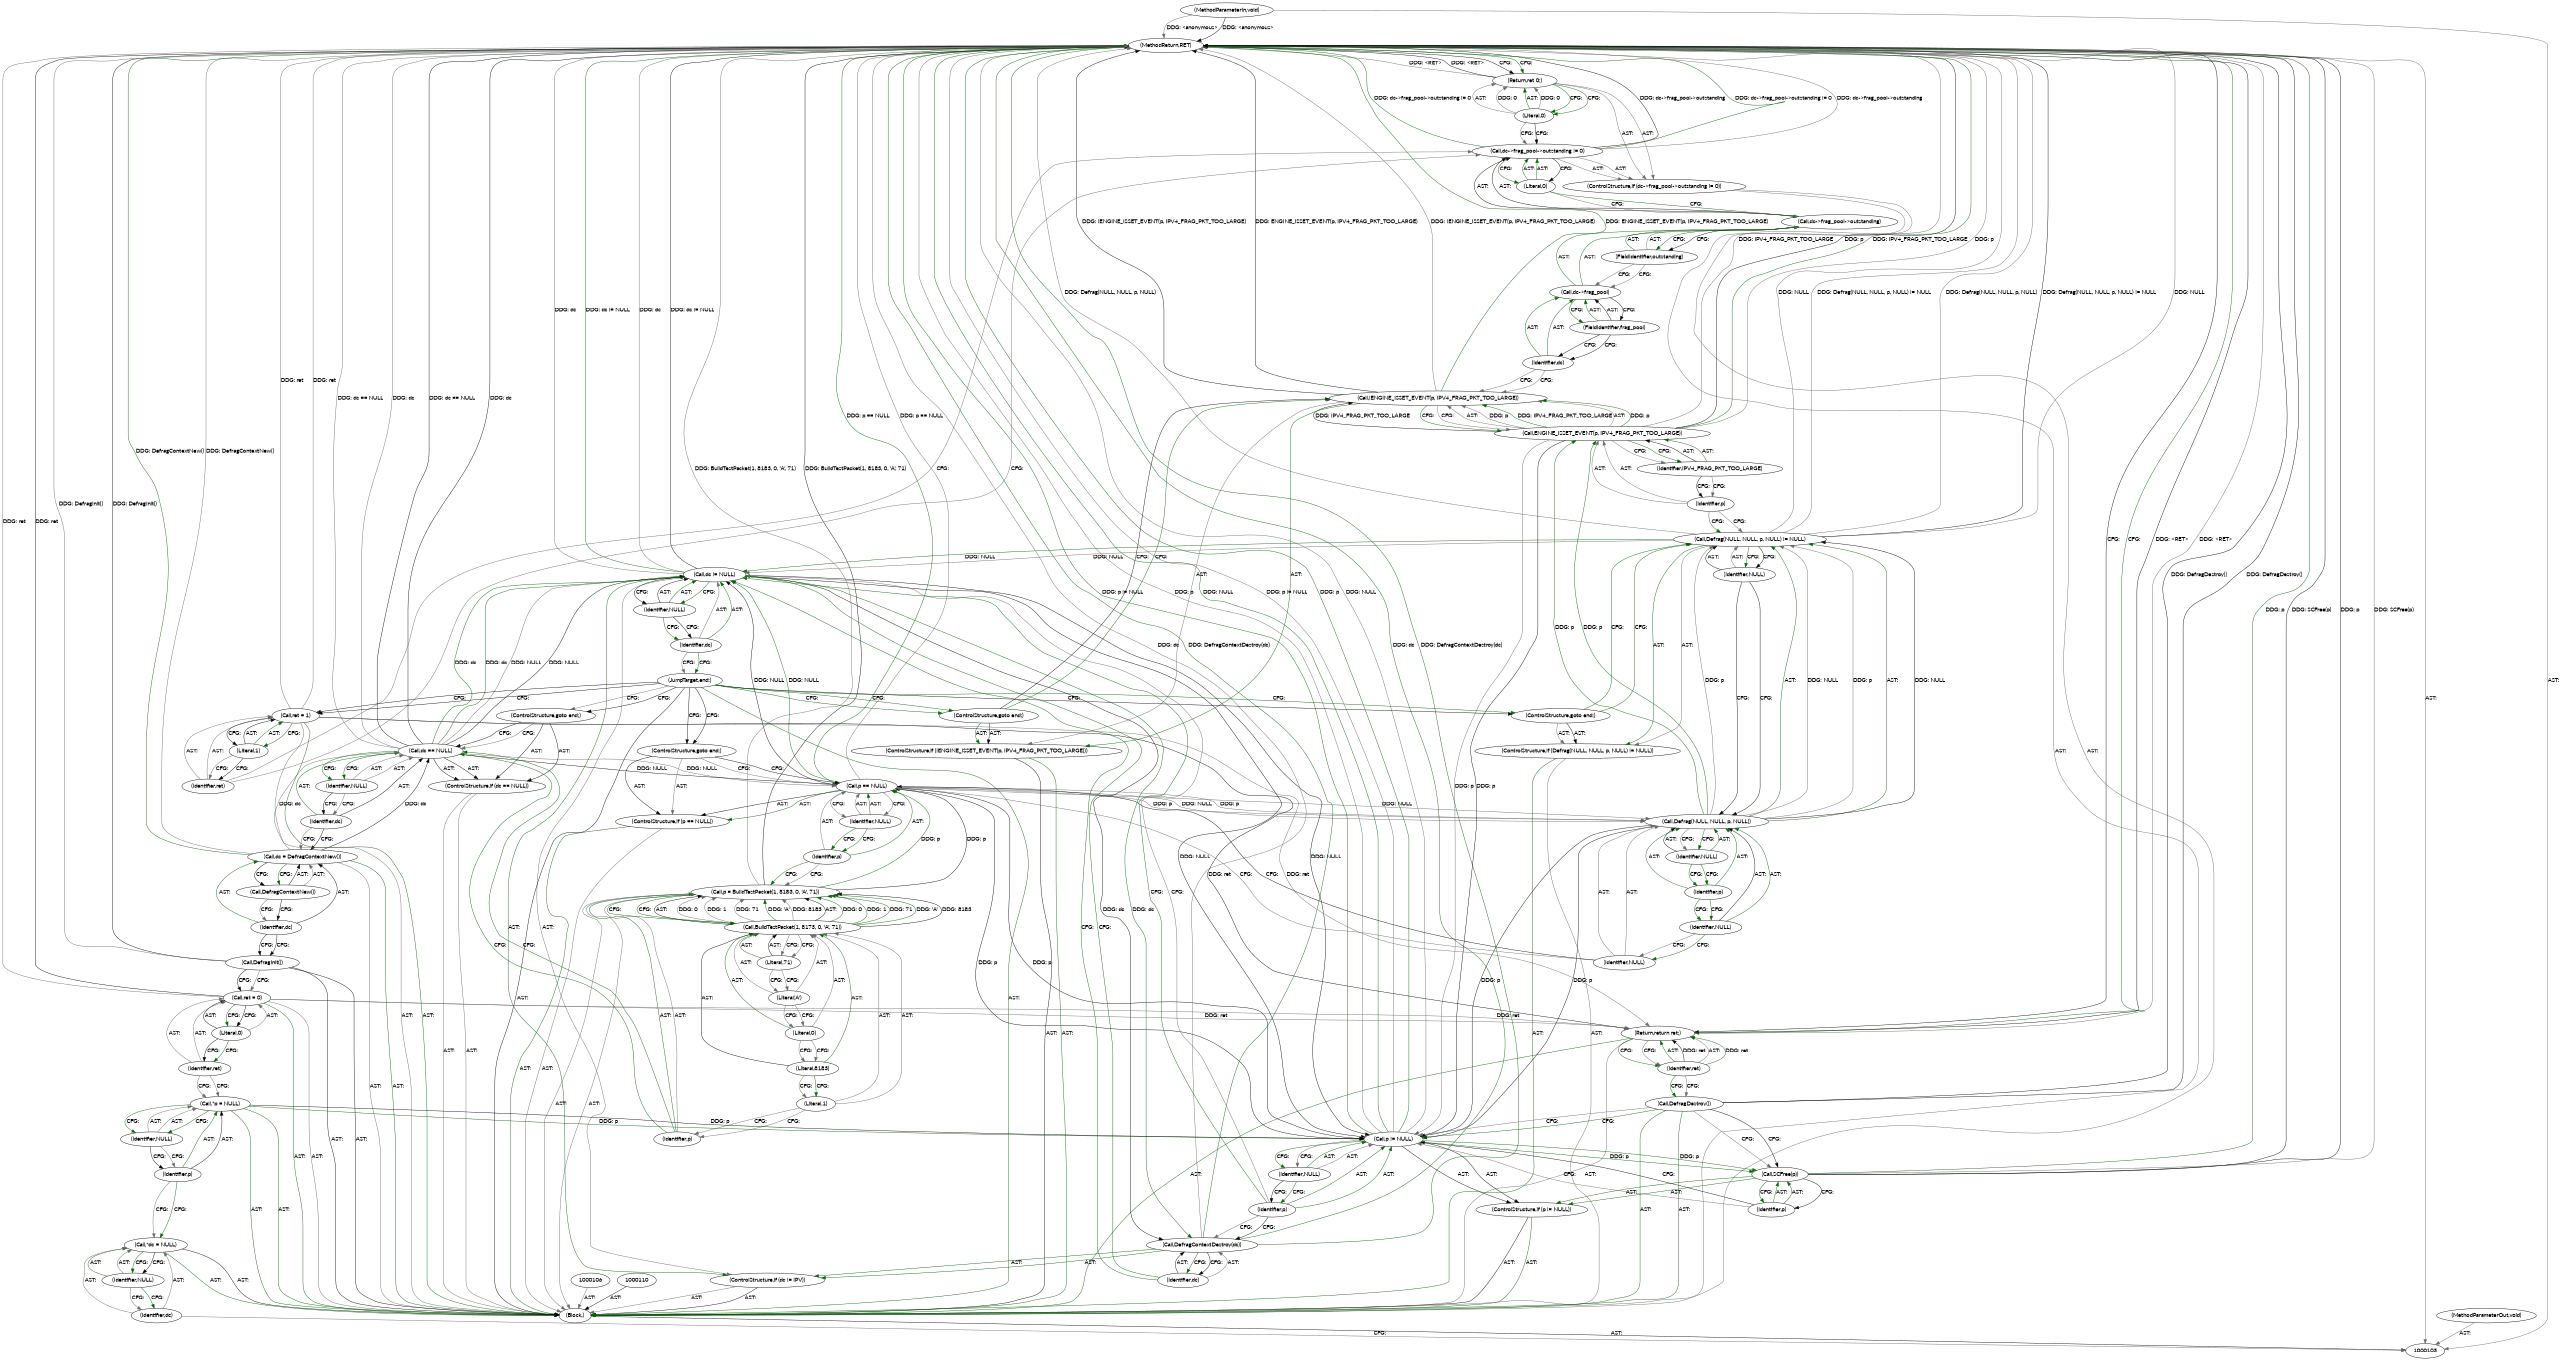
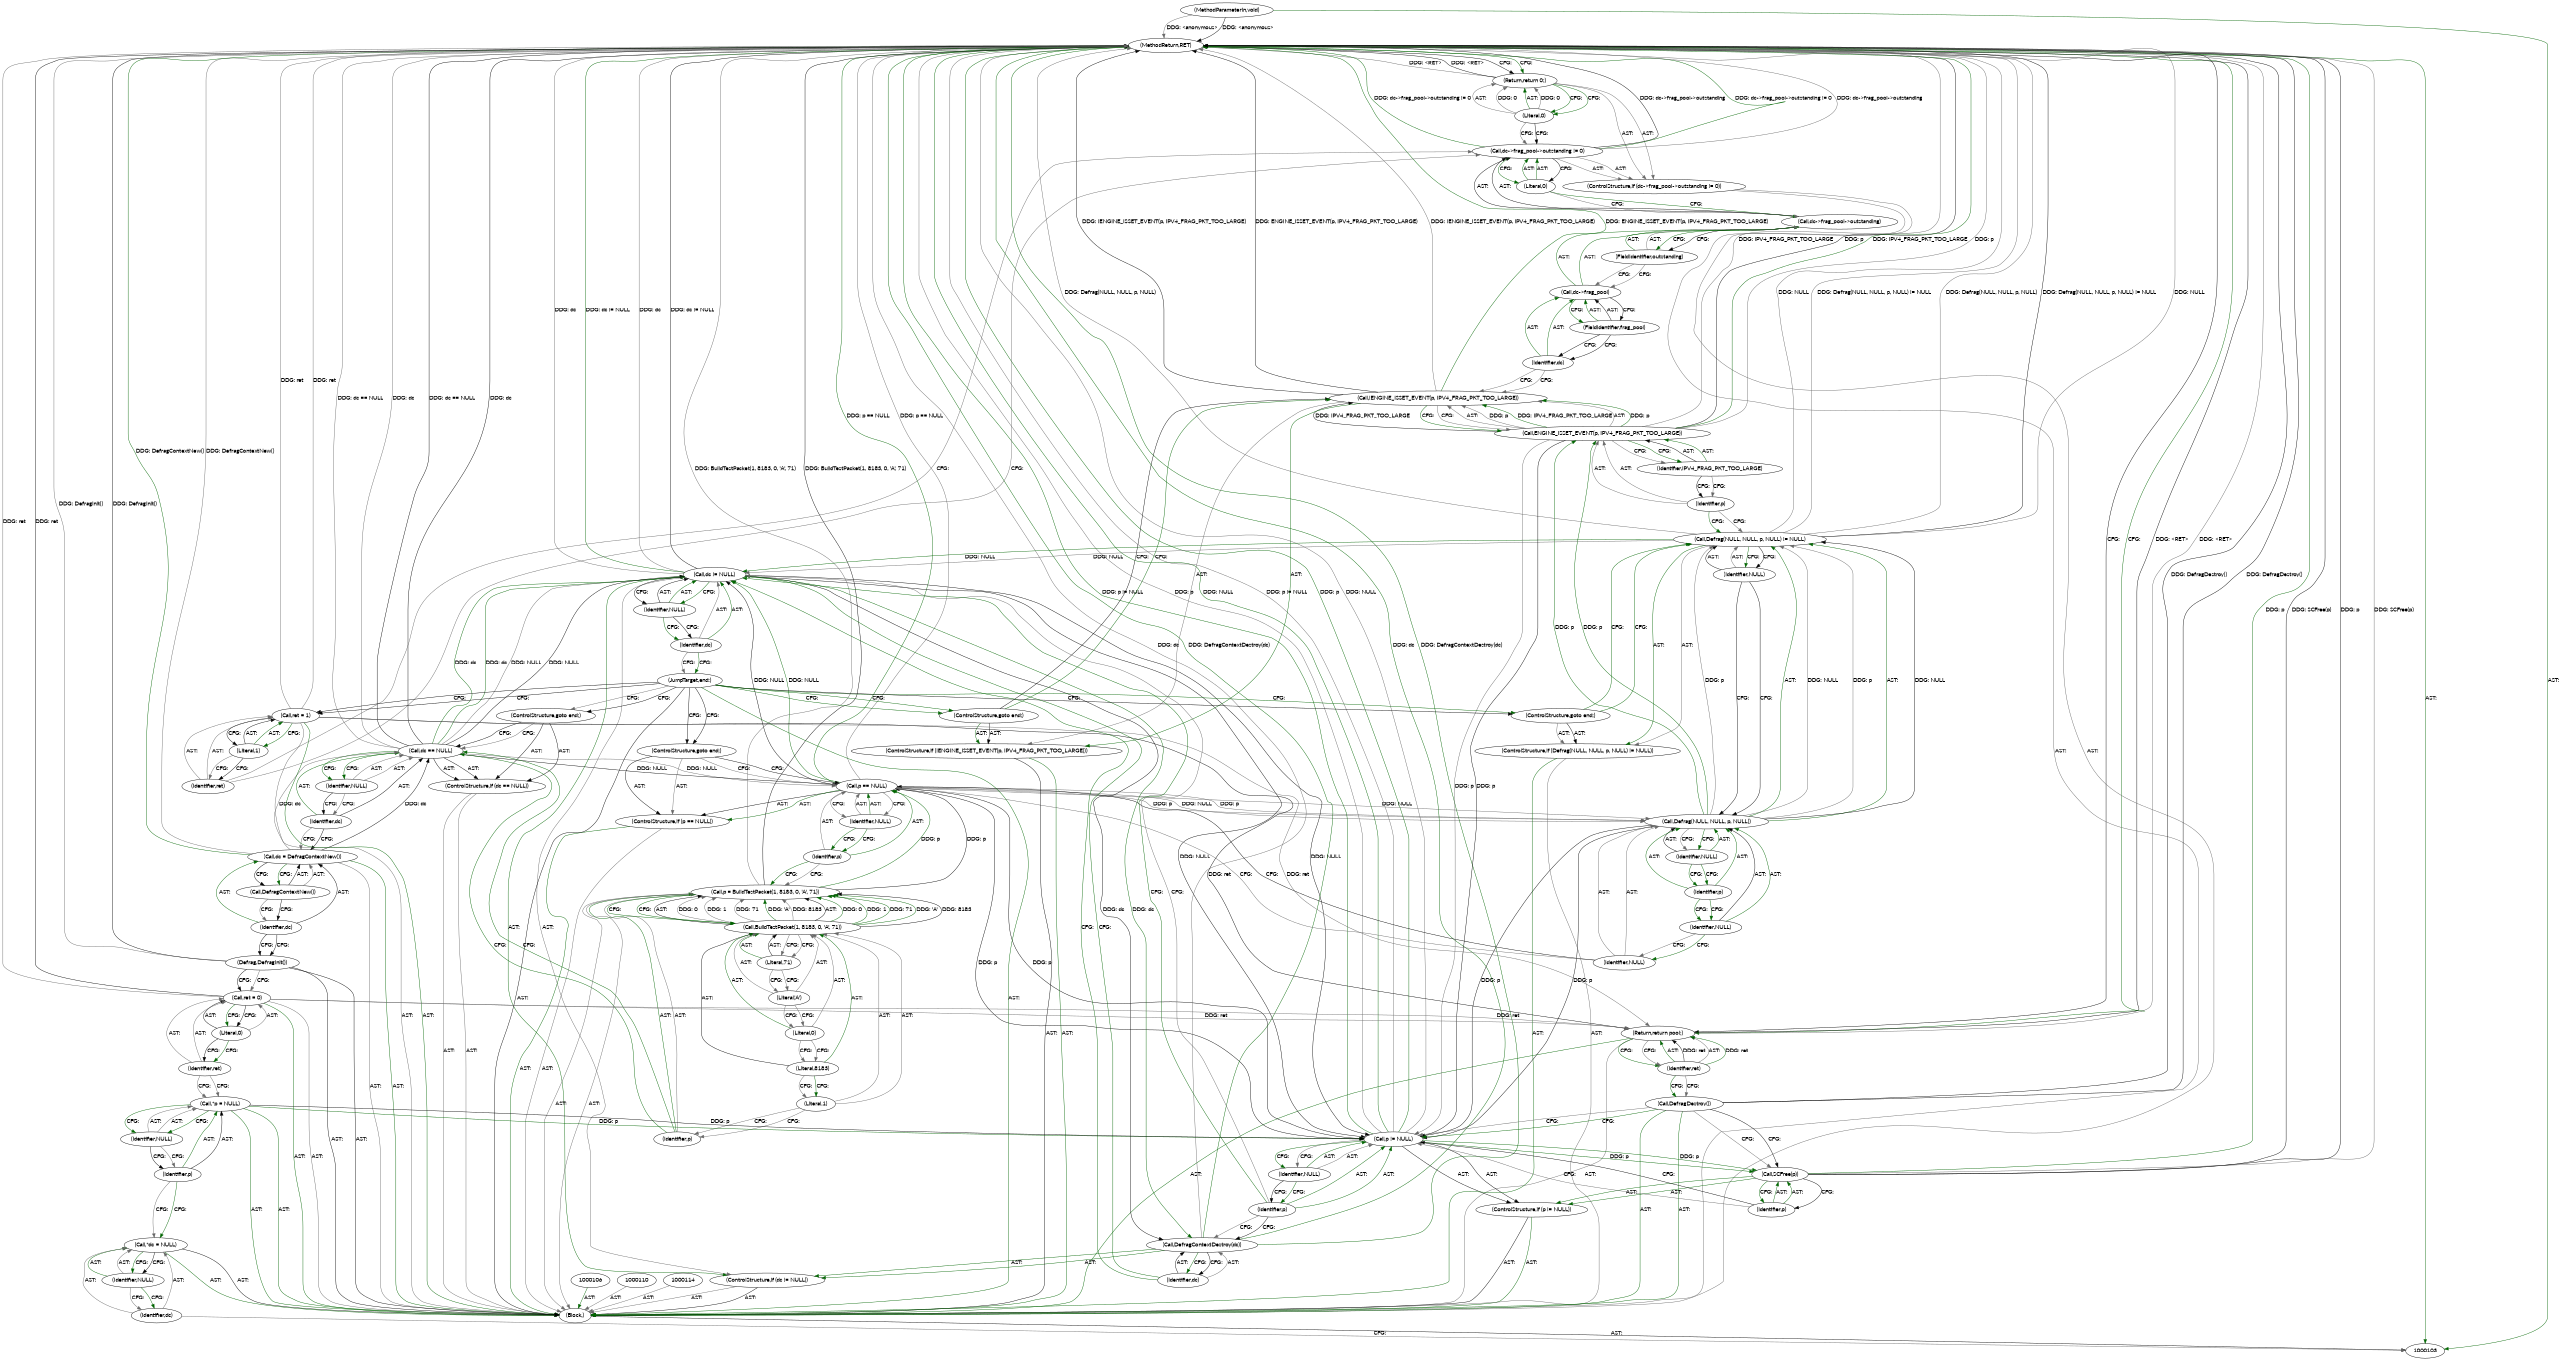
(1525, 81) -> (1525, 81)
(2425, 93) -> (2425, 93)
(2548, 97) -> (2548, 97)
(792, 928) -> (792, 928)
(262, 963) -> (262, 963)
(1658, 1033) -> (1658, 1033)
none -> (683, 1280)
(767, 1280) -> (767, 1280)
(584, 1296) -> (584, 1296)
(607, 1297) -> (607, 1297)
(2486, 1316) -> none
